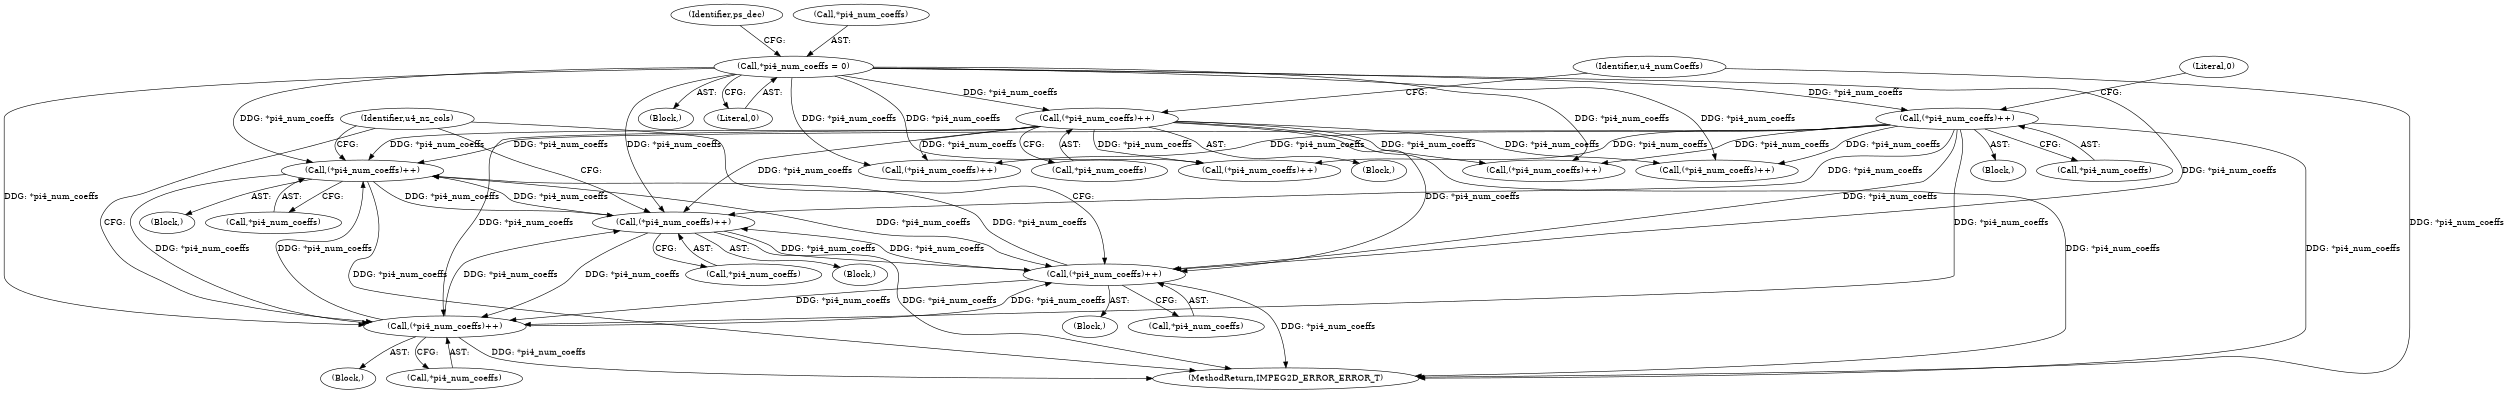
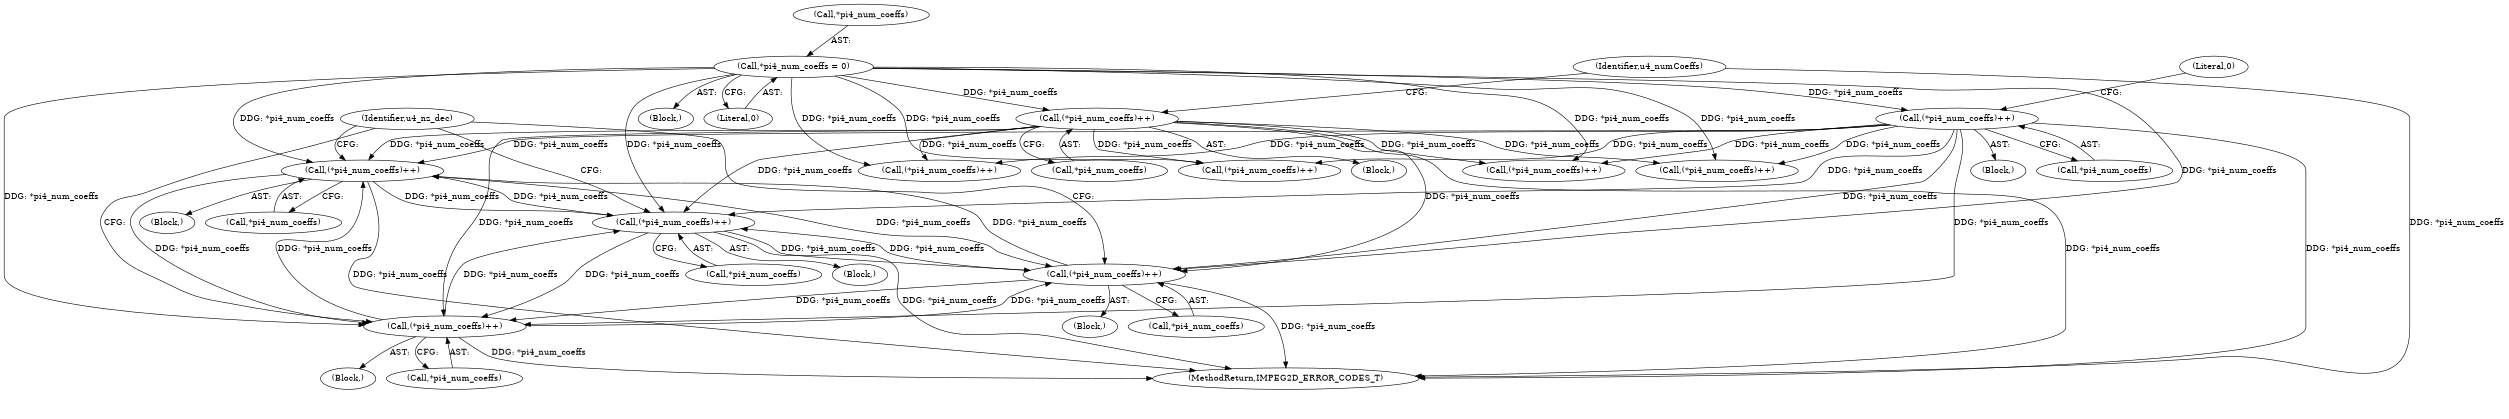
(727, 15) -> none
(407, 119) -> (407, 119)
(1286, 379) -> (1286, 379)
